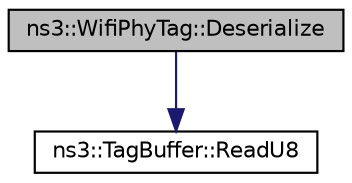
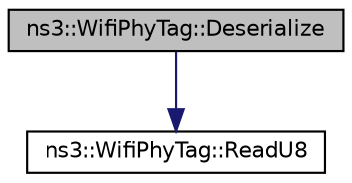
(176, 152) -> (176, 152)
